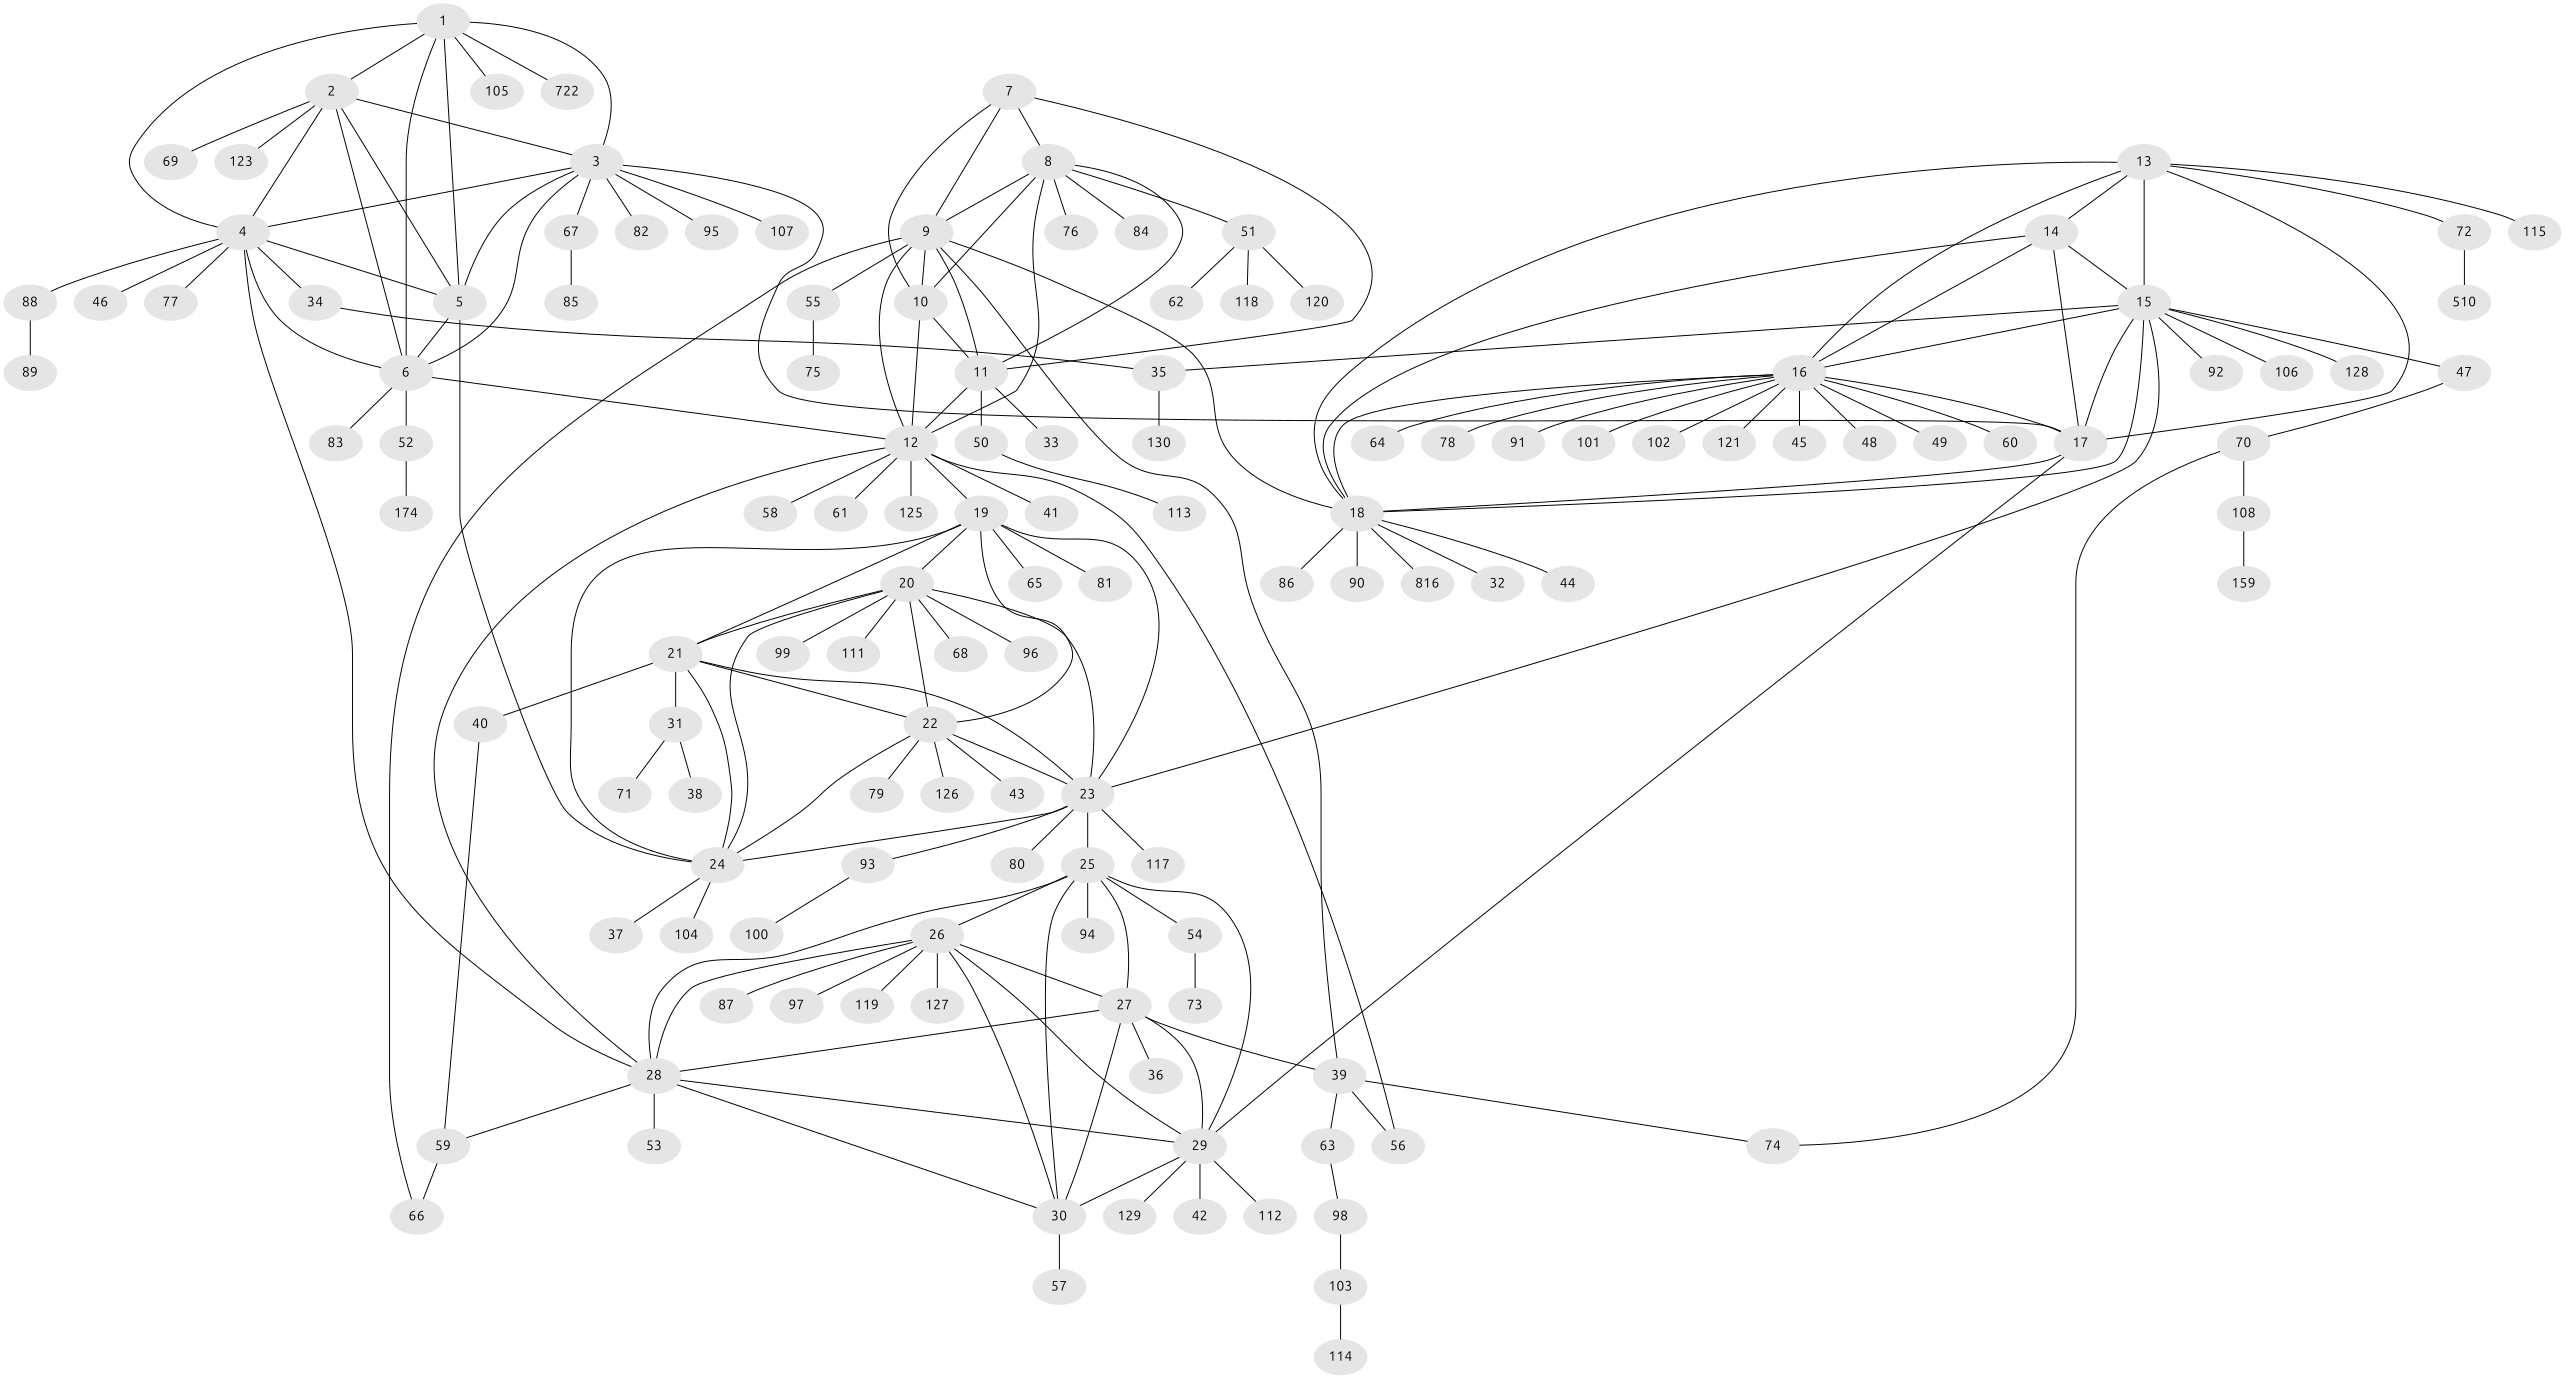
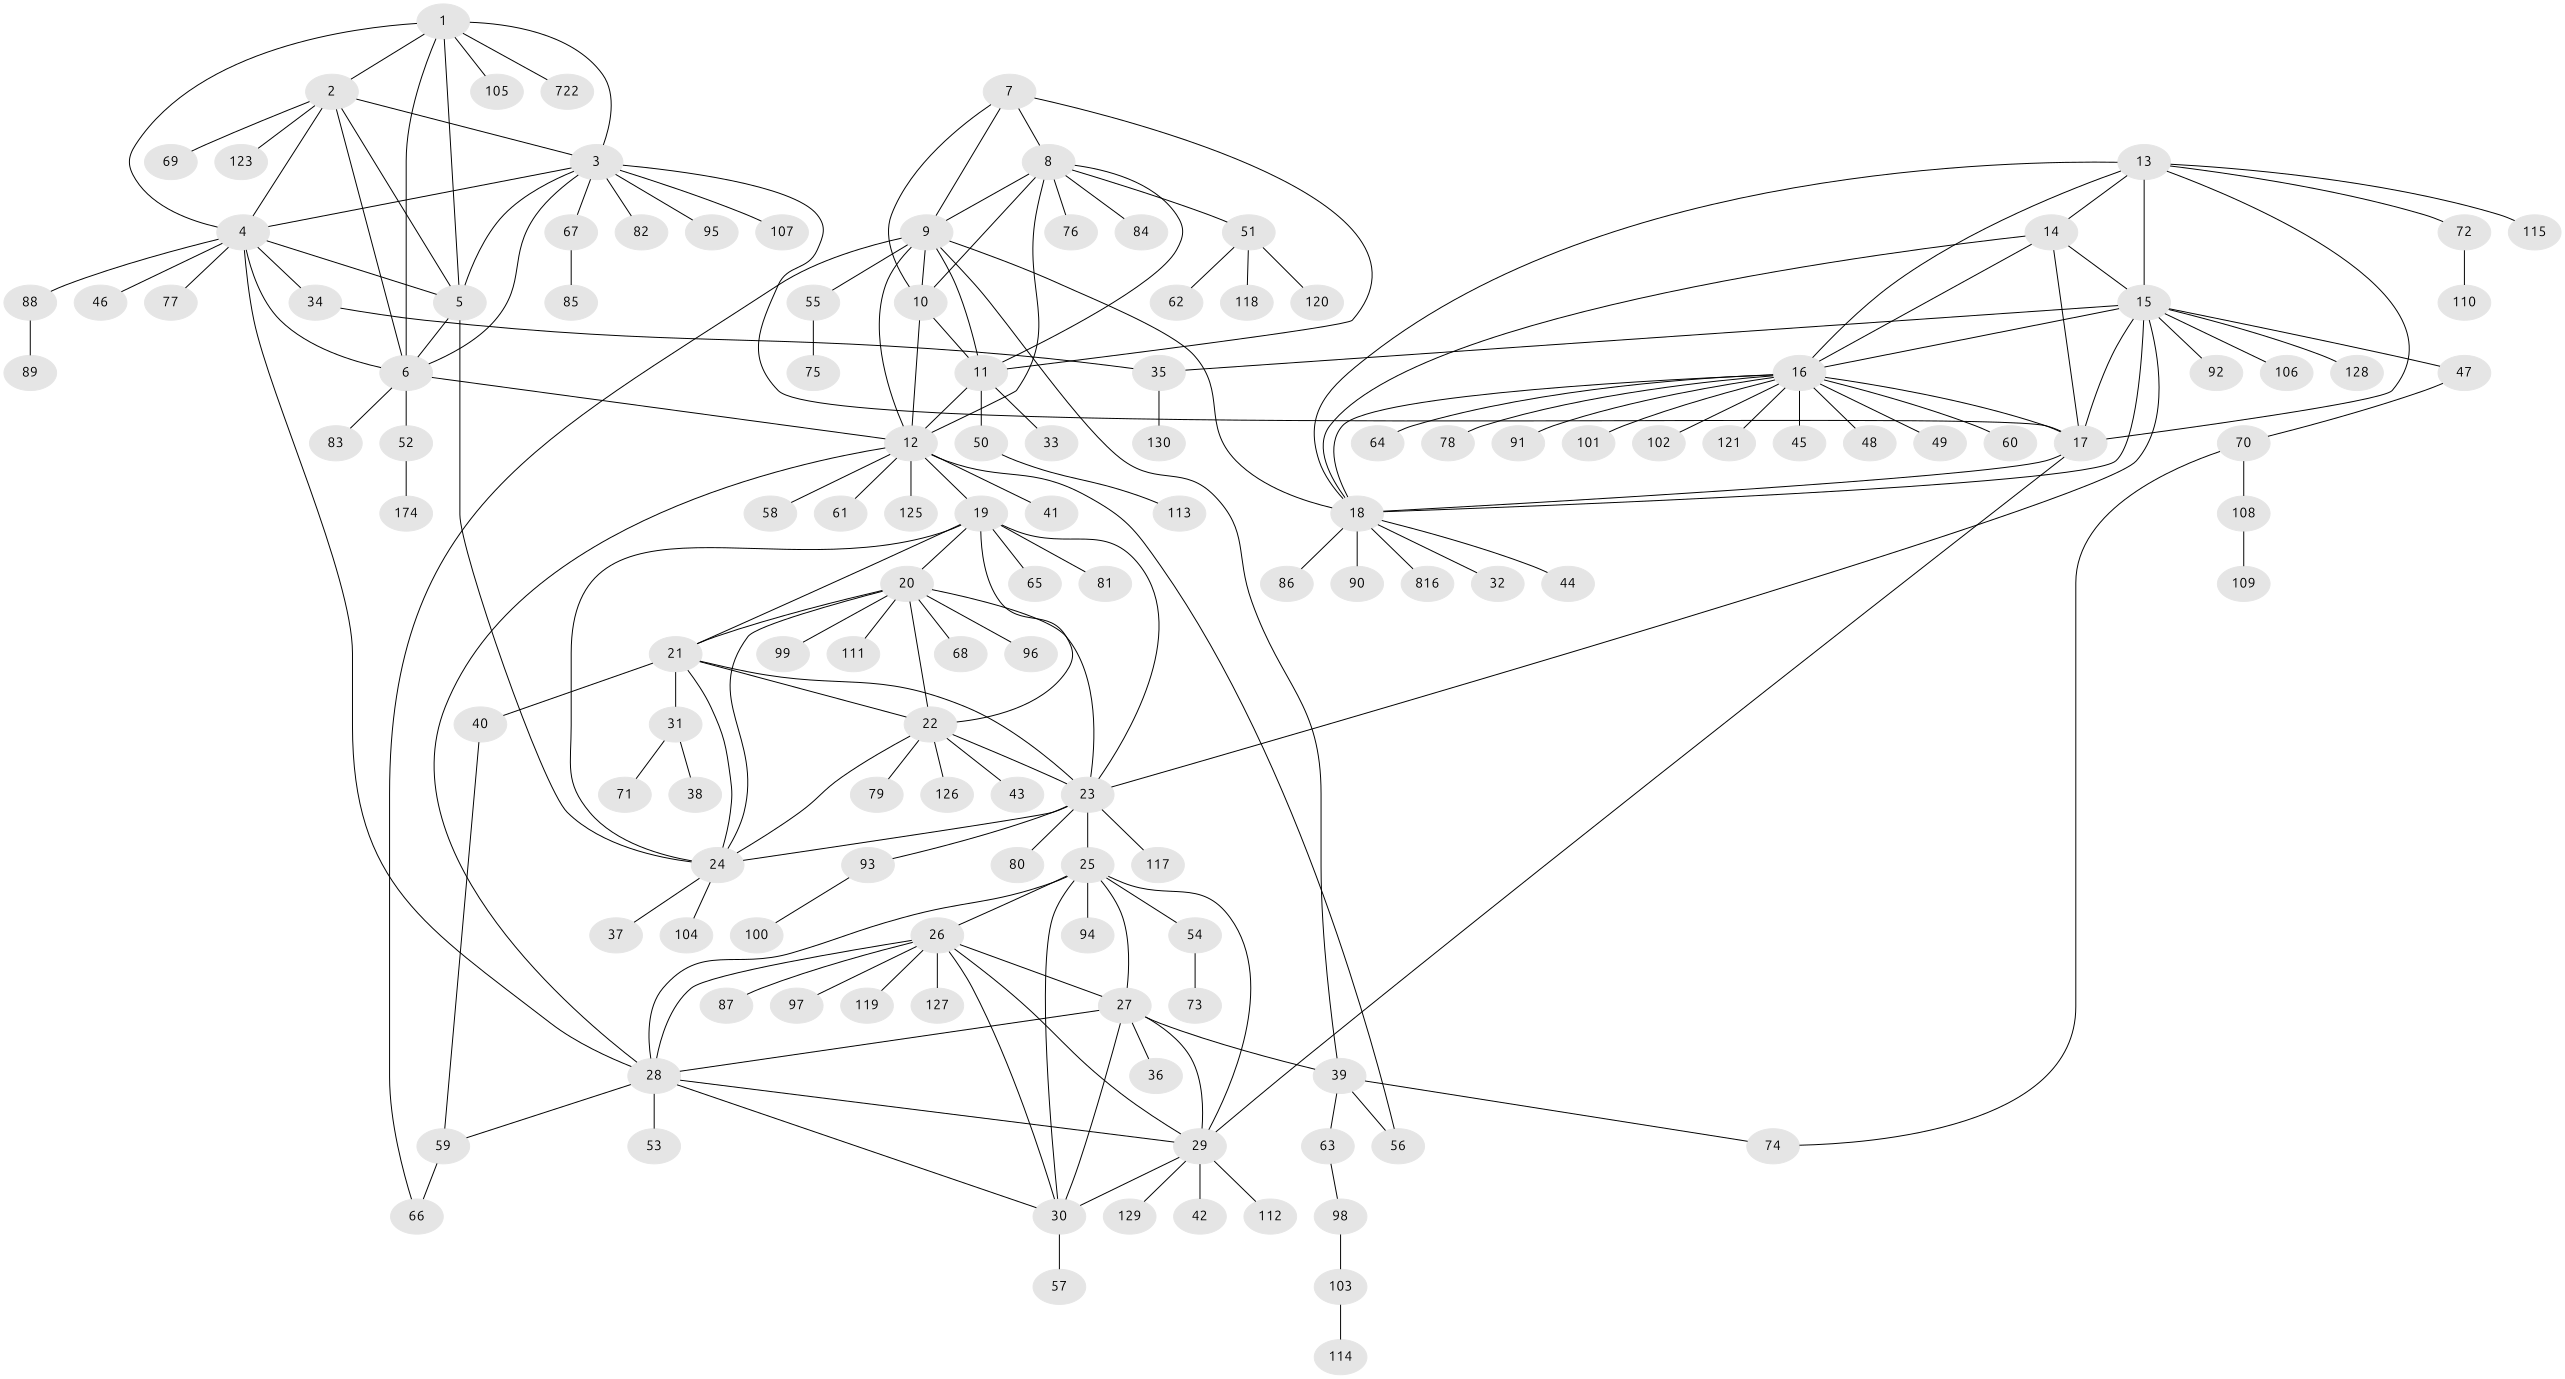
(2464, 303) -> (2464, 303)
(2244, 584) -> (2244, 584)
